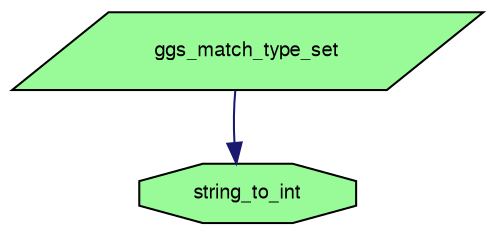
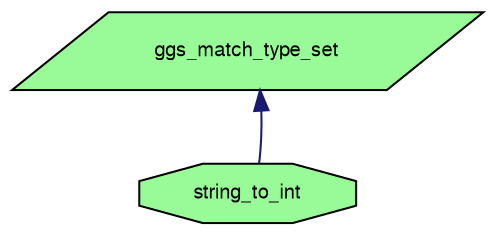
(234, 117) -> (261, 137)
